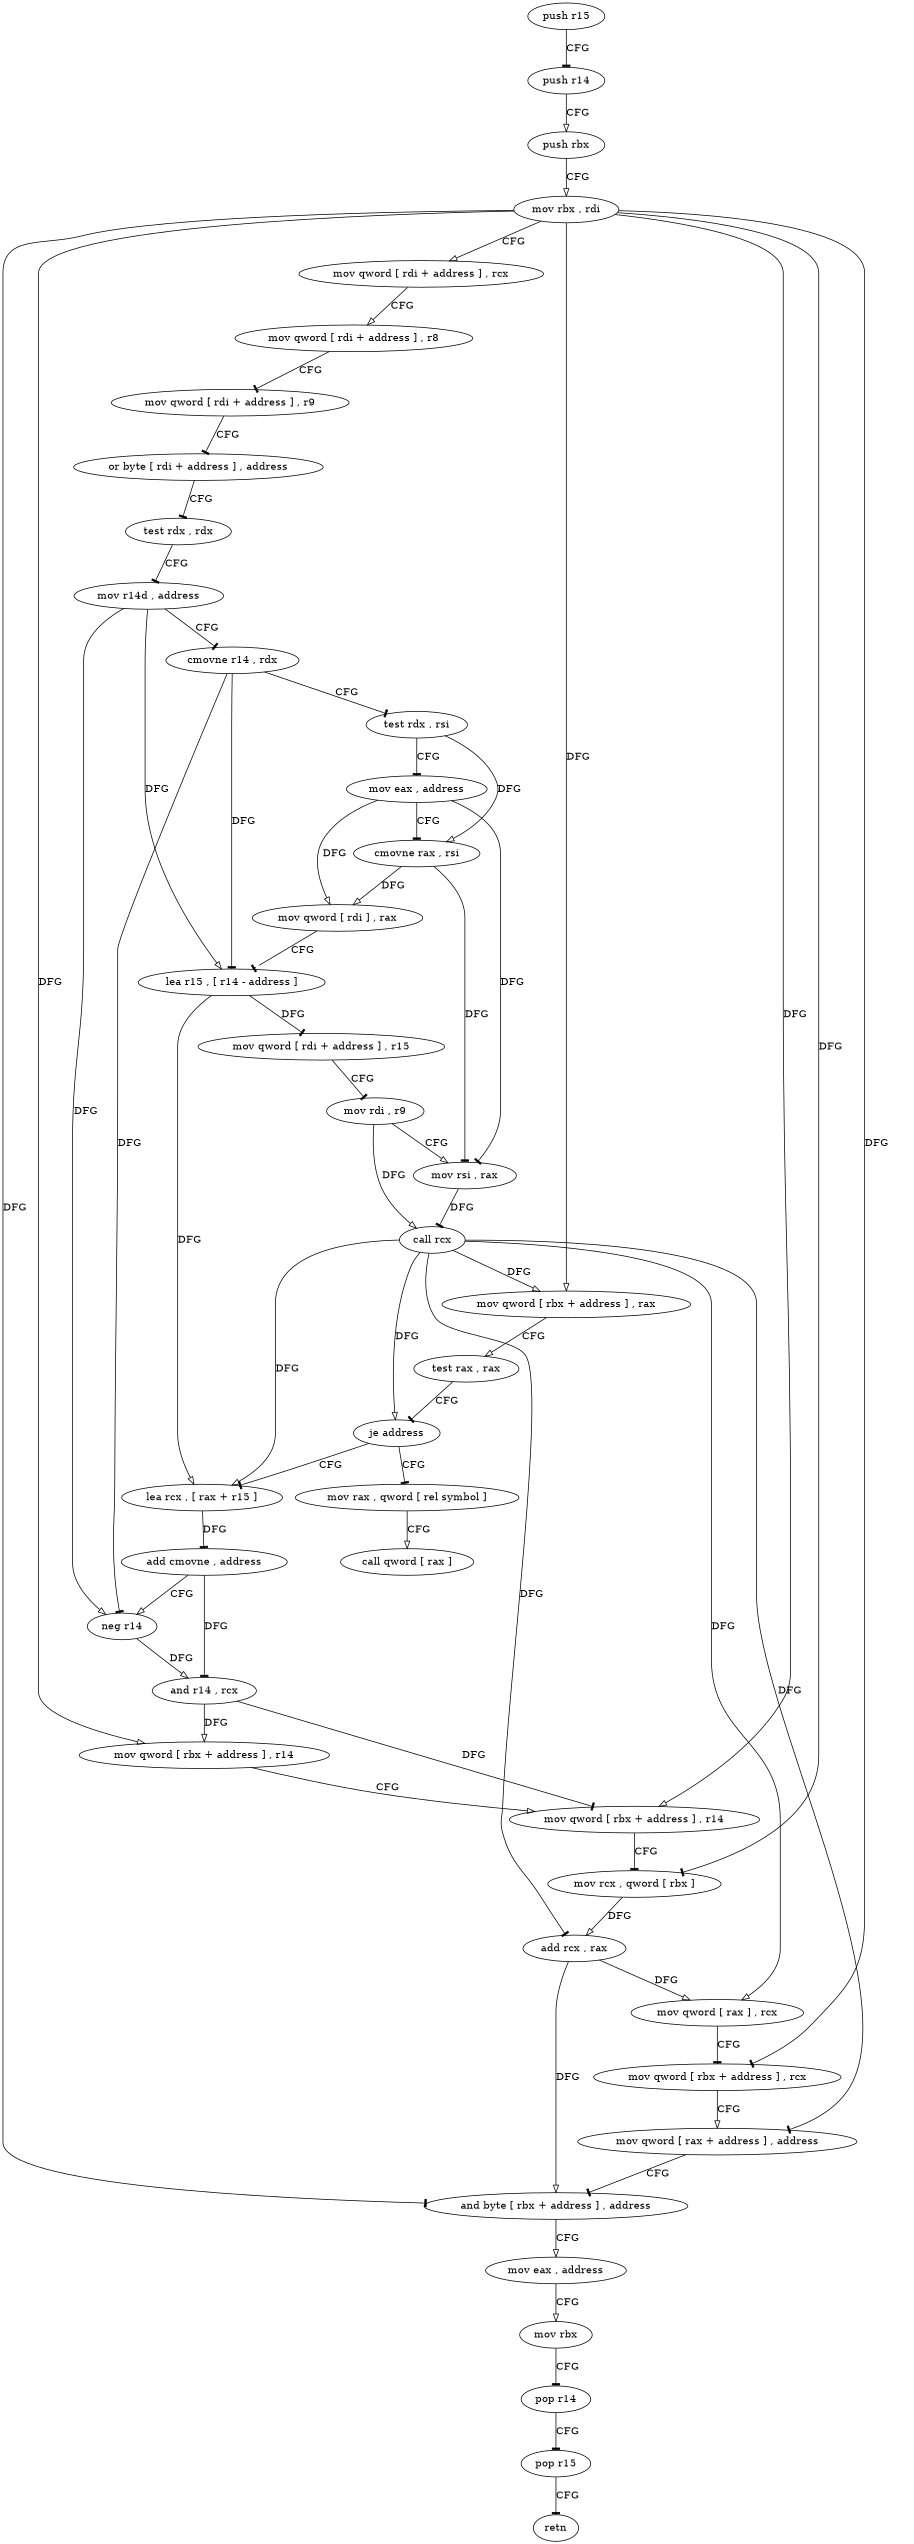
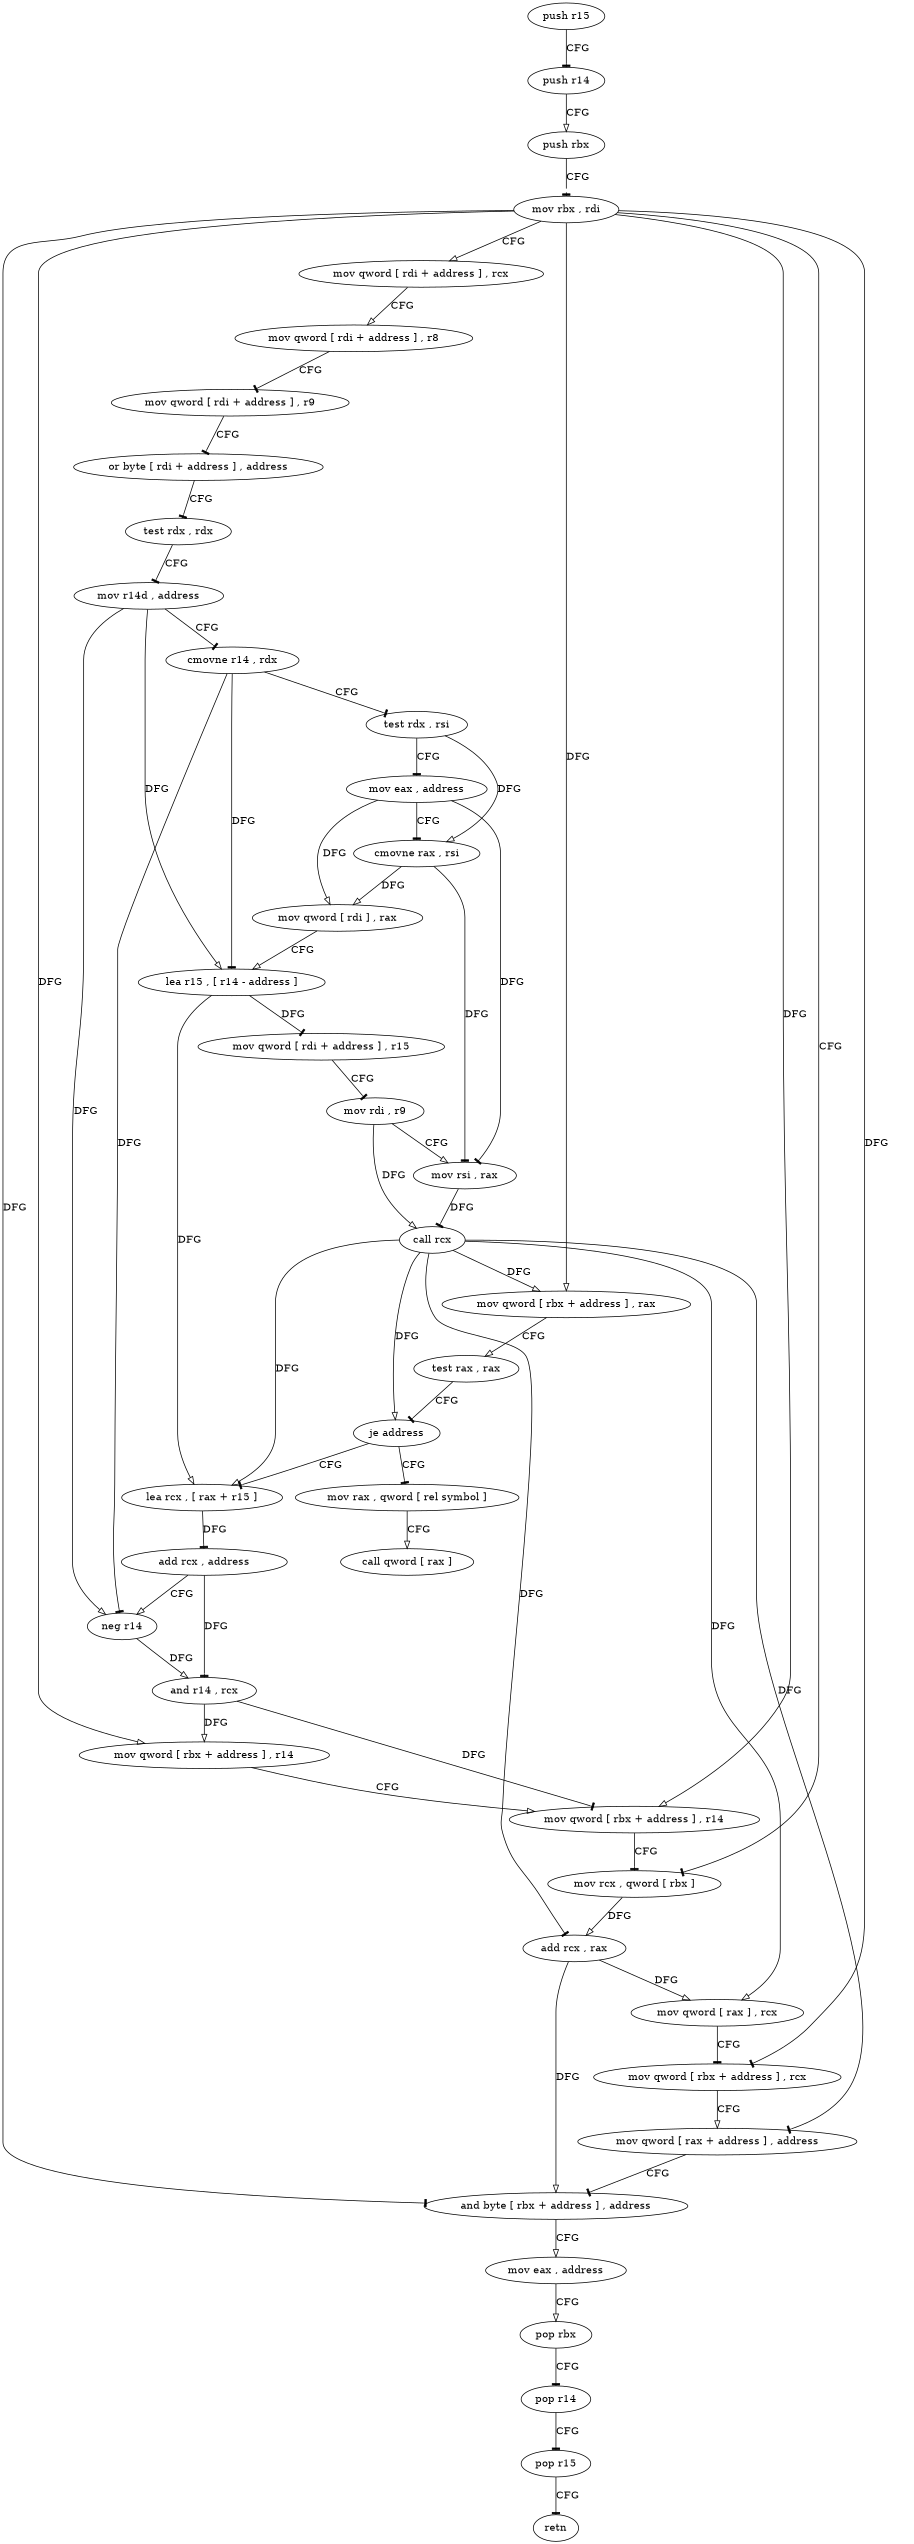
(566, 174) -> (566, 174)
(288, 948) -> (288, 948)
(831, 1047) -> (831, 1047)
(204, 1562) -> (204, 1562)
(556, 2335) -> (556, 2335)
